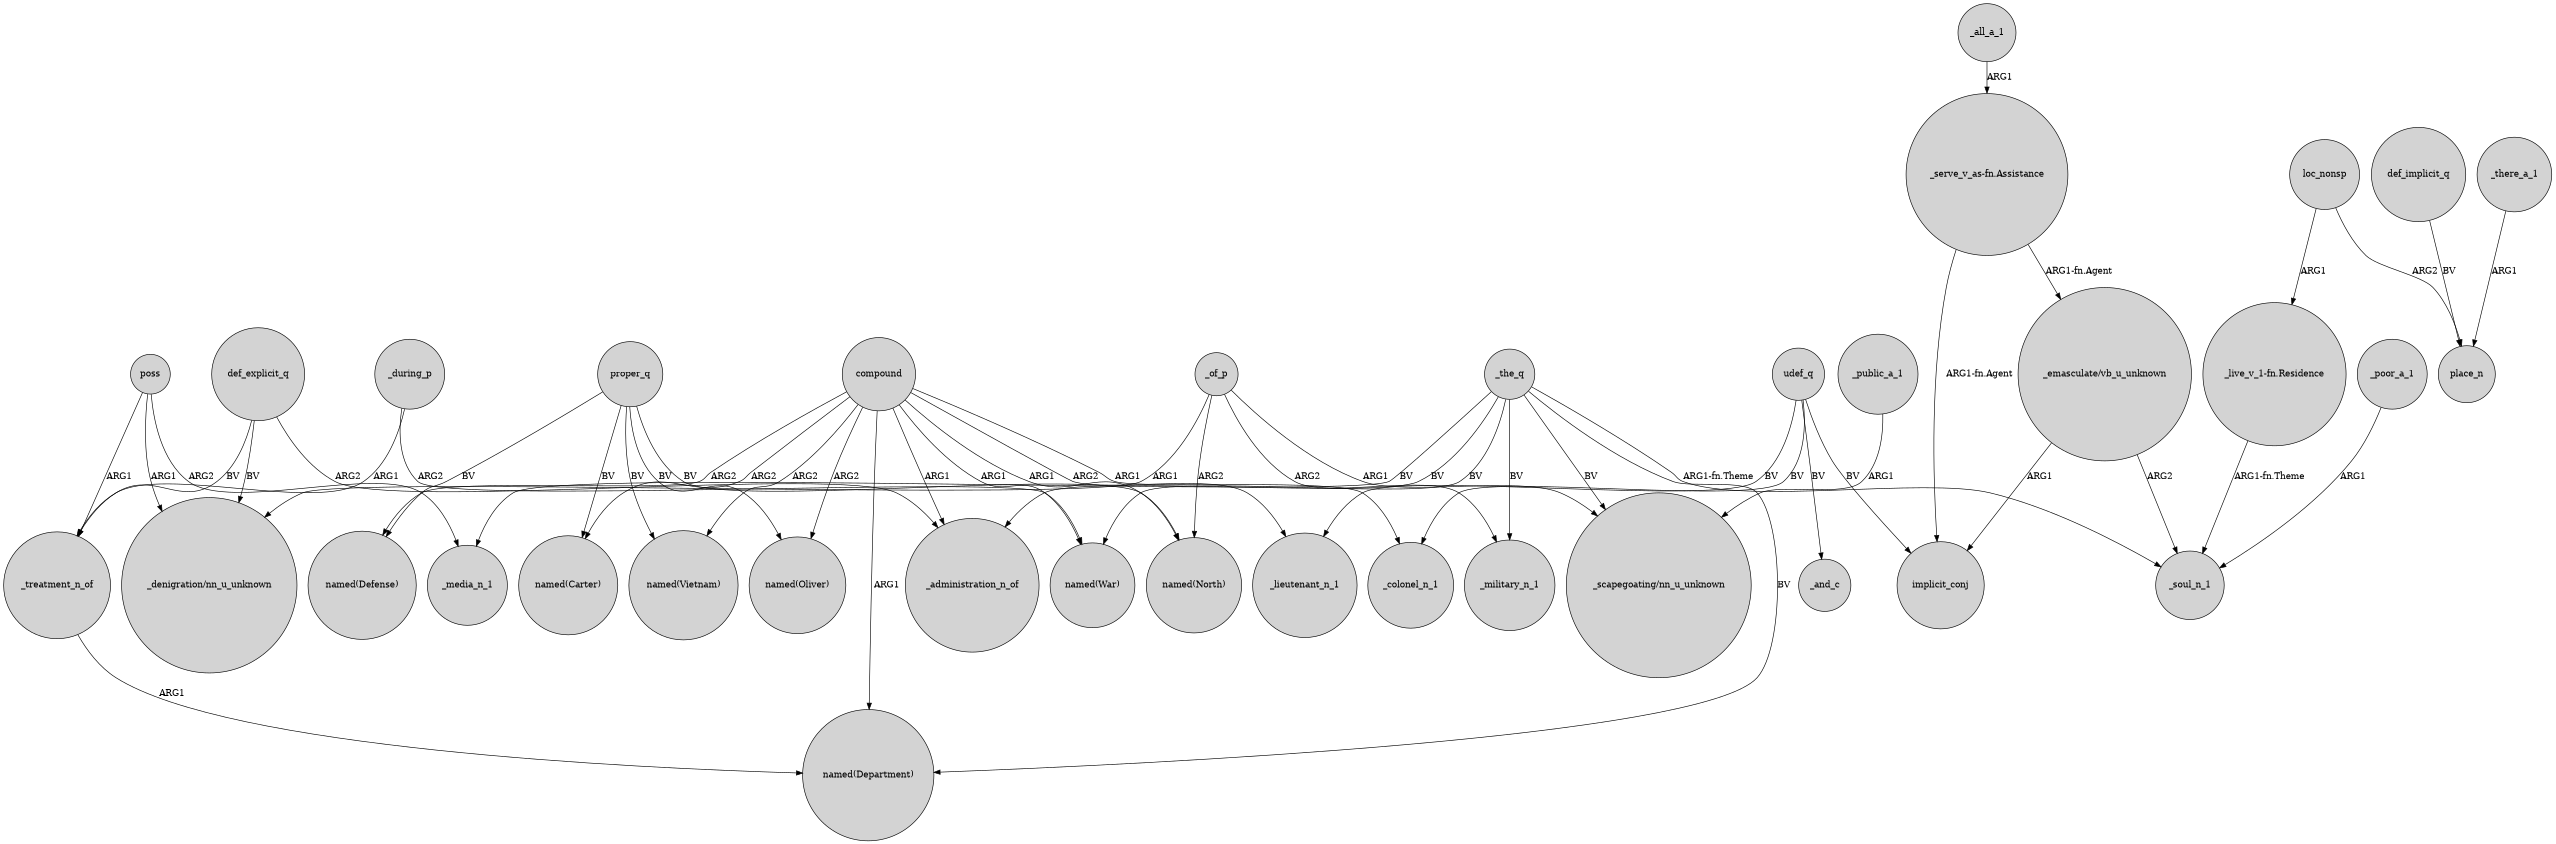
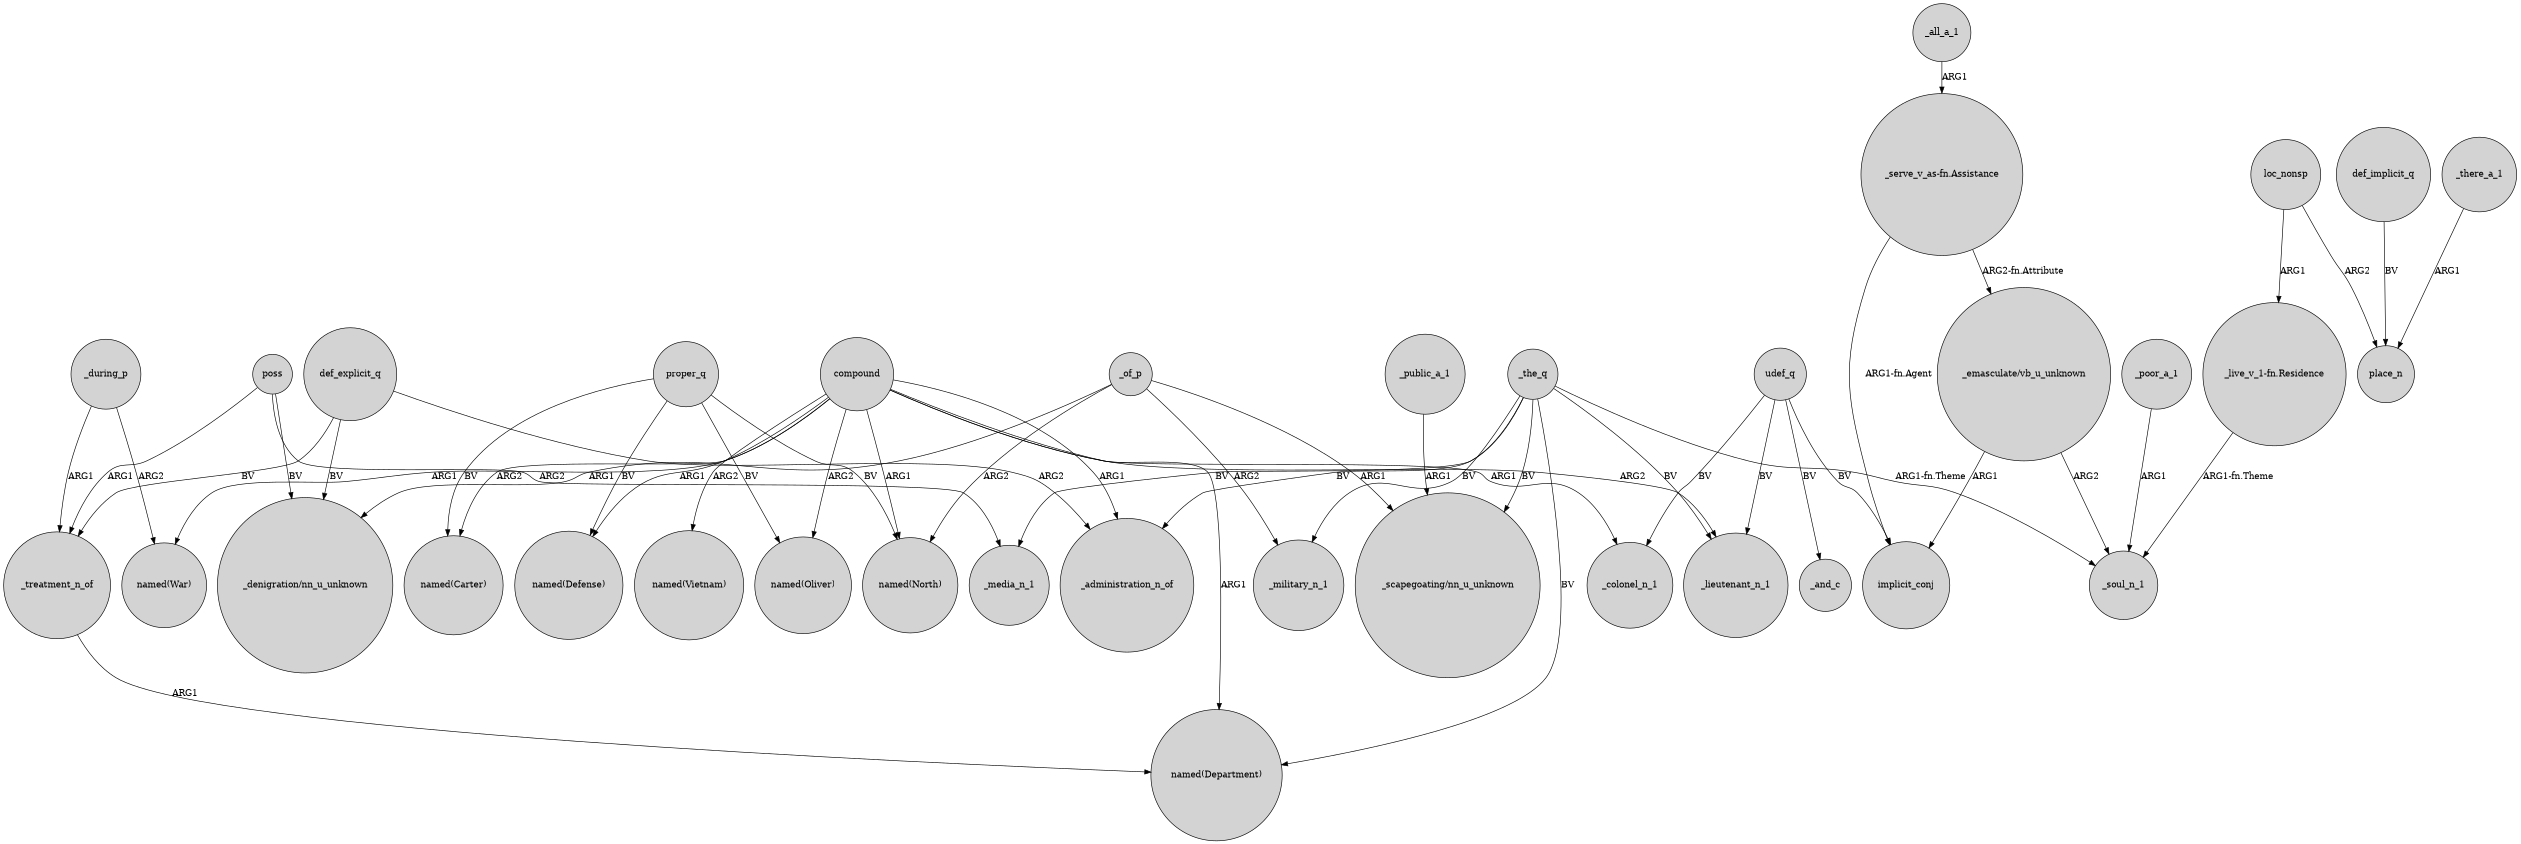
(2079, 272) -> (2023, 272)
(629, 472) -> none
(164, 477) -> (295, 477)
(724, 477) -> (693, 477)
(1319, 488) -> (1638, 454)
